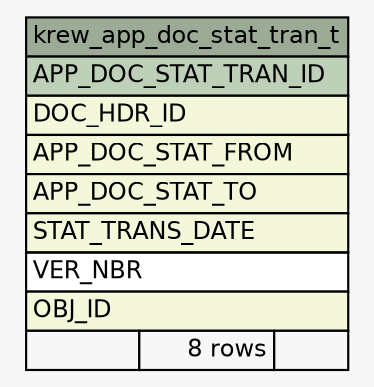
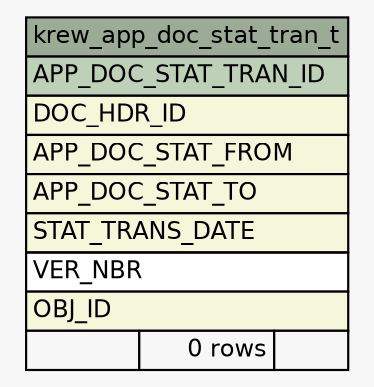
(227, 349) -> (227, 349)
